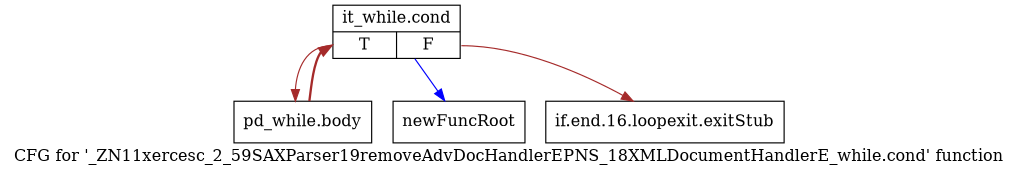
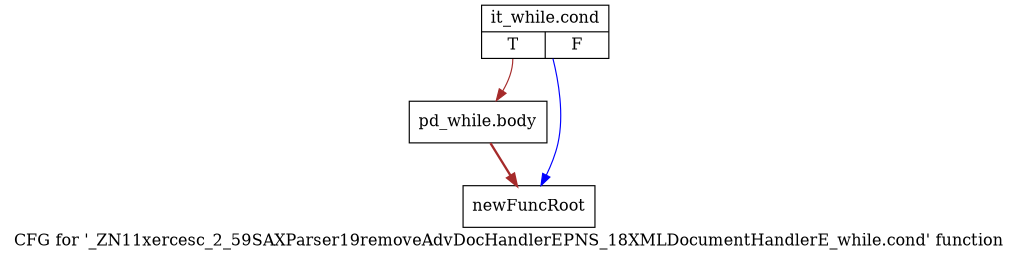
(313, 76) -> (501, 159)
(665, 122) -> none
